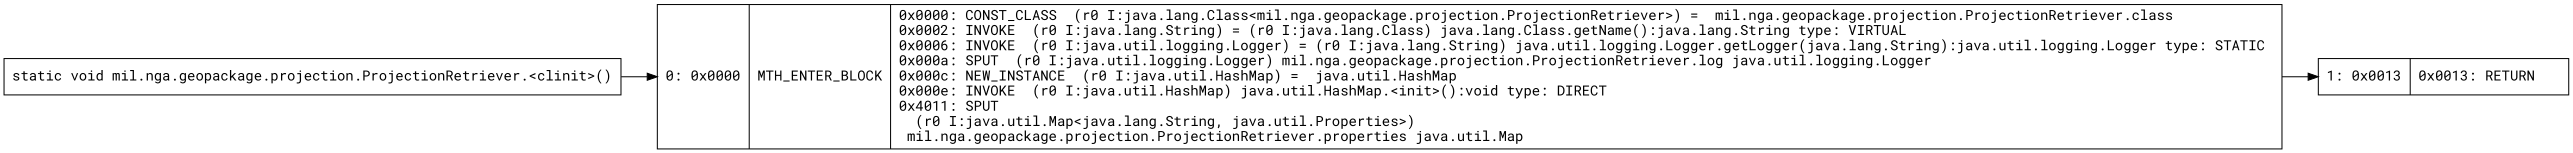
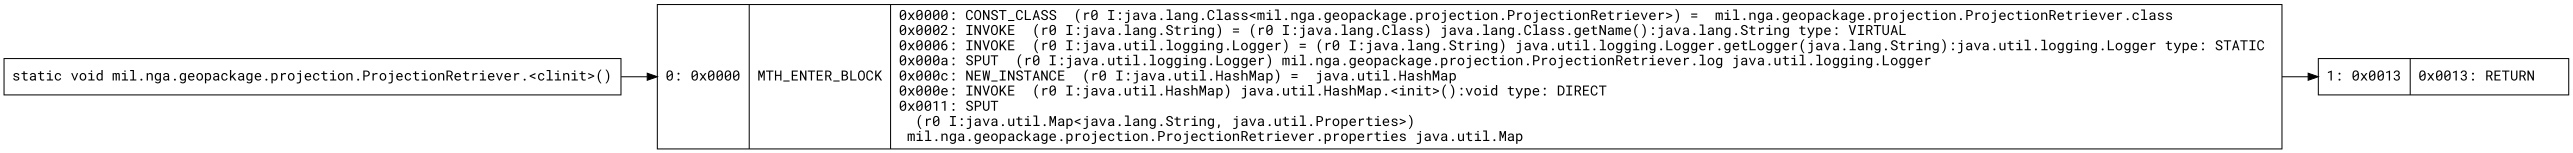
(957, 107) -> (957, 107)
